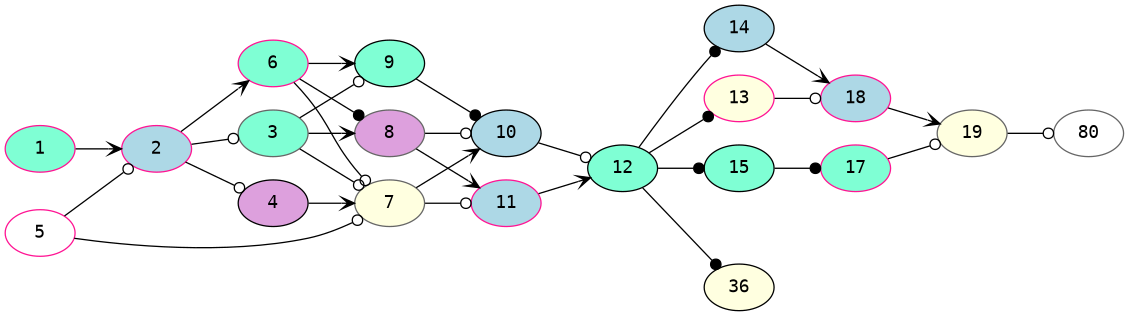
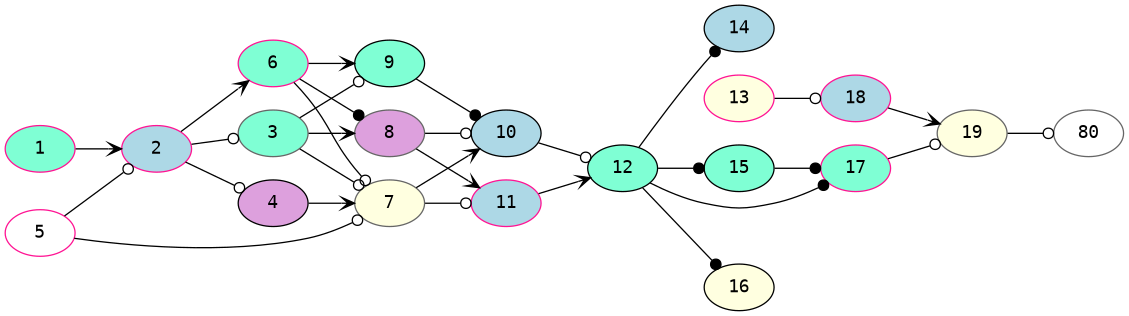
(792, 60) -> none
(676, 136) -> (734, 208)
(739, 287) -> (739, 287)
